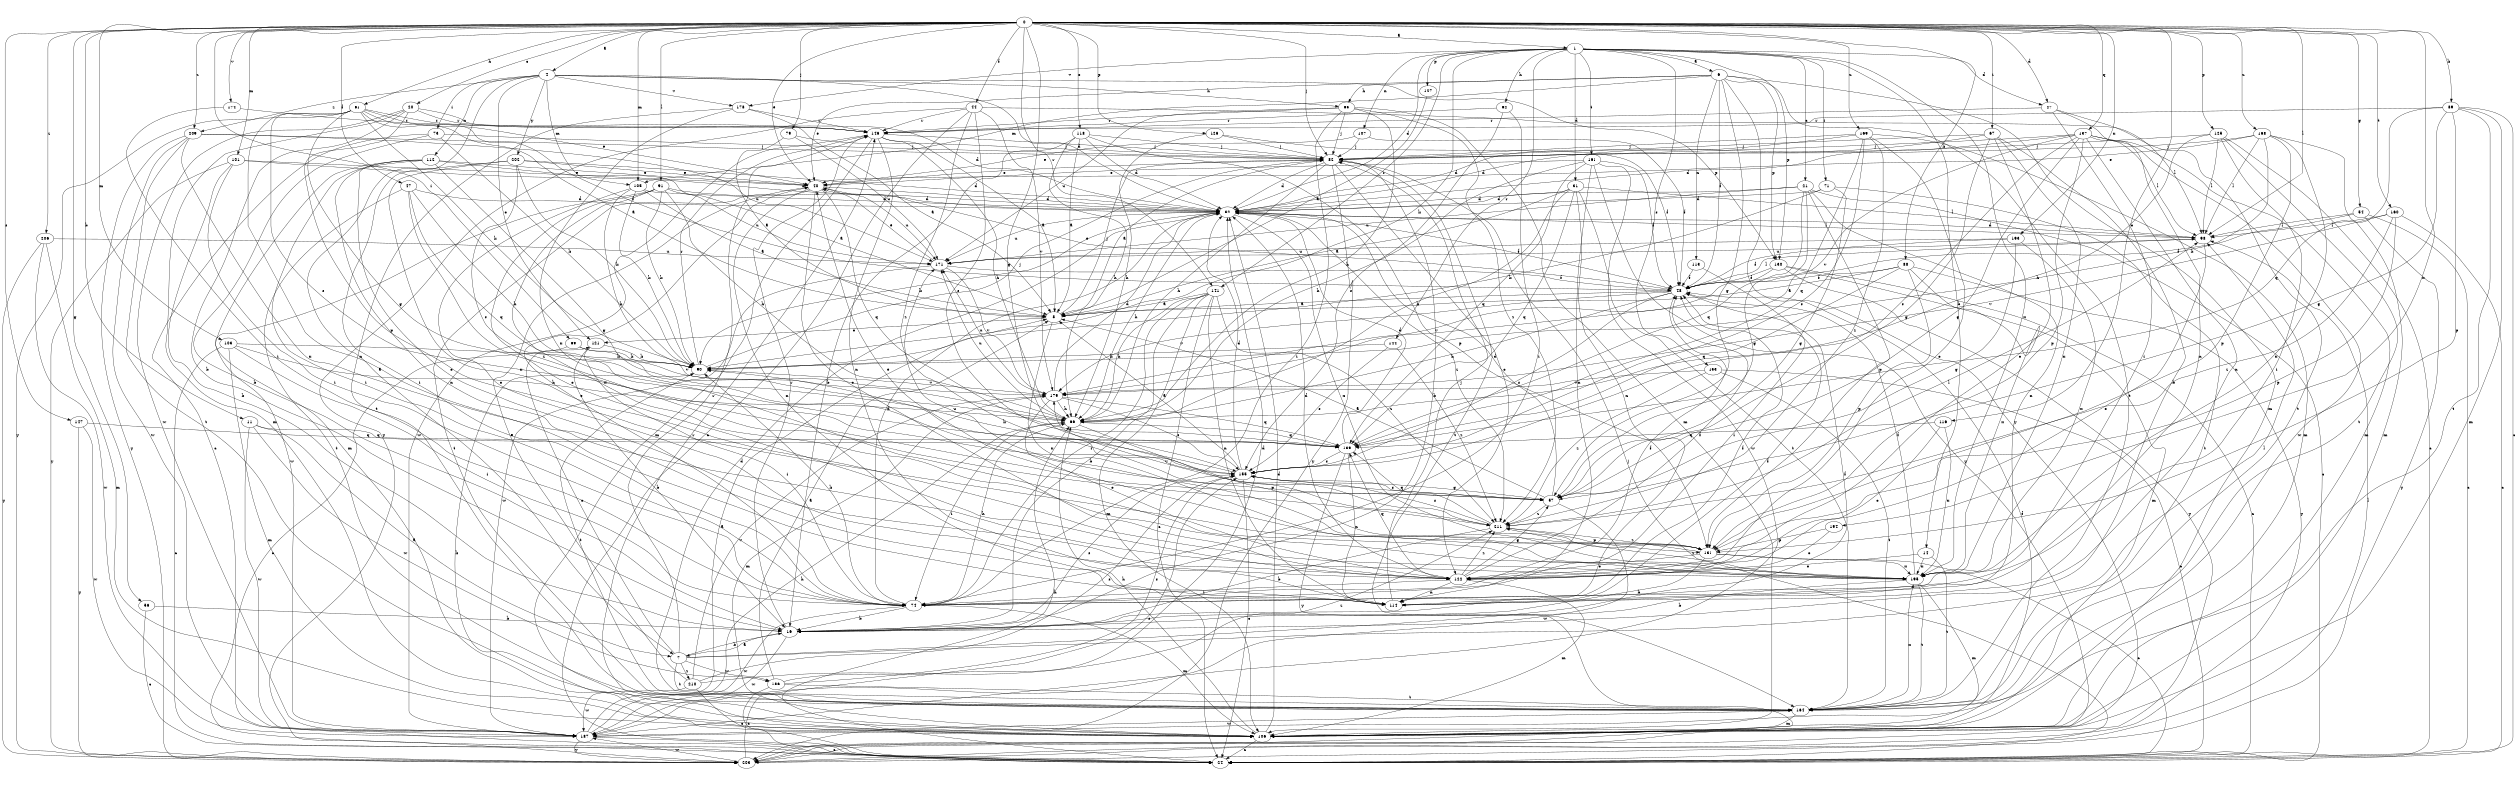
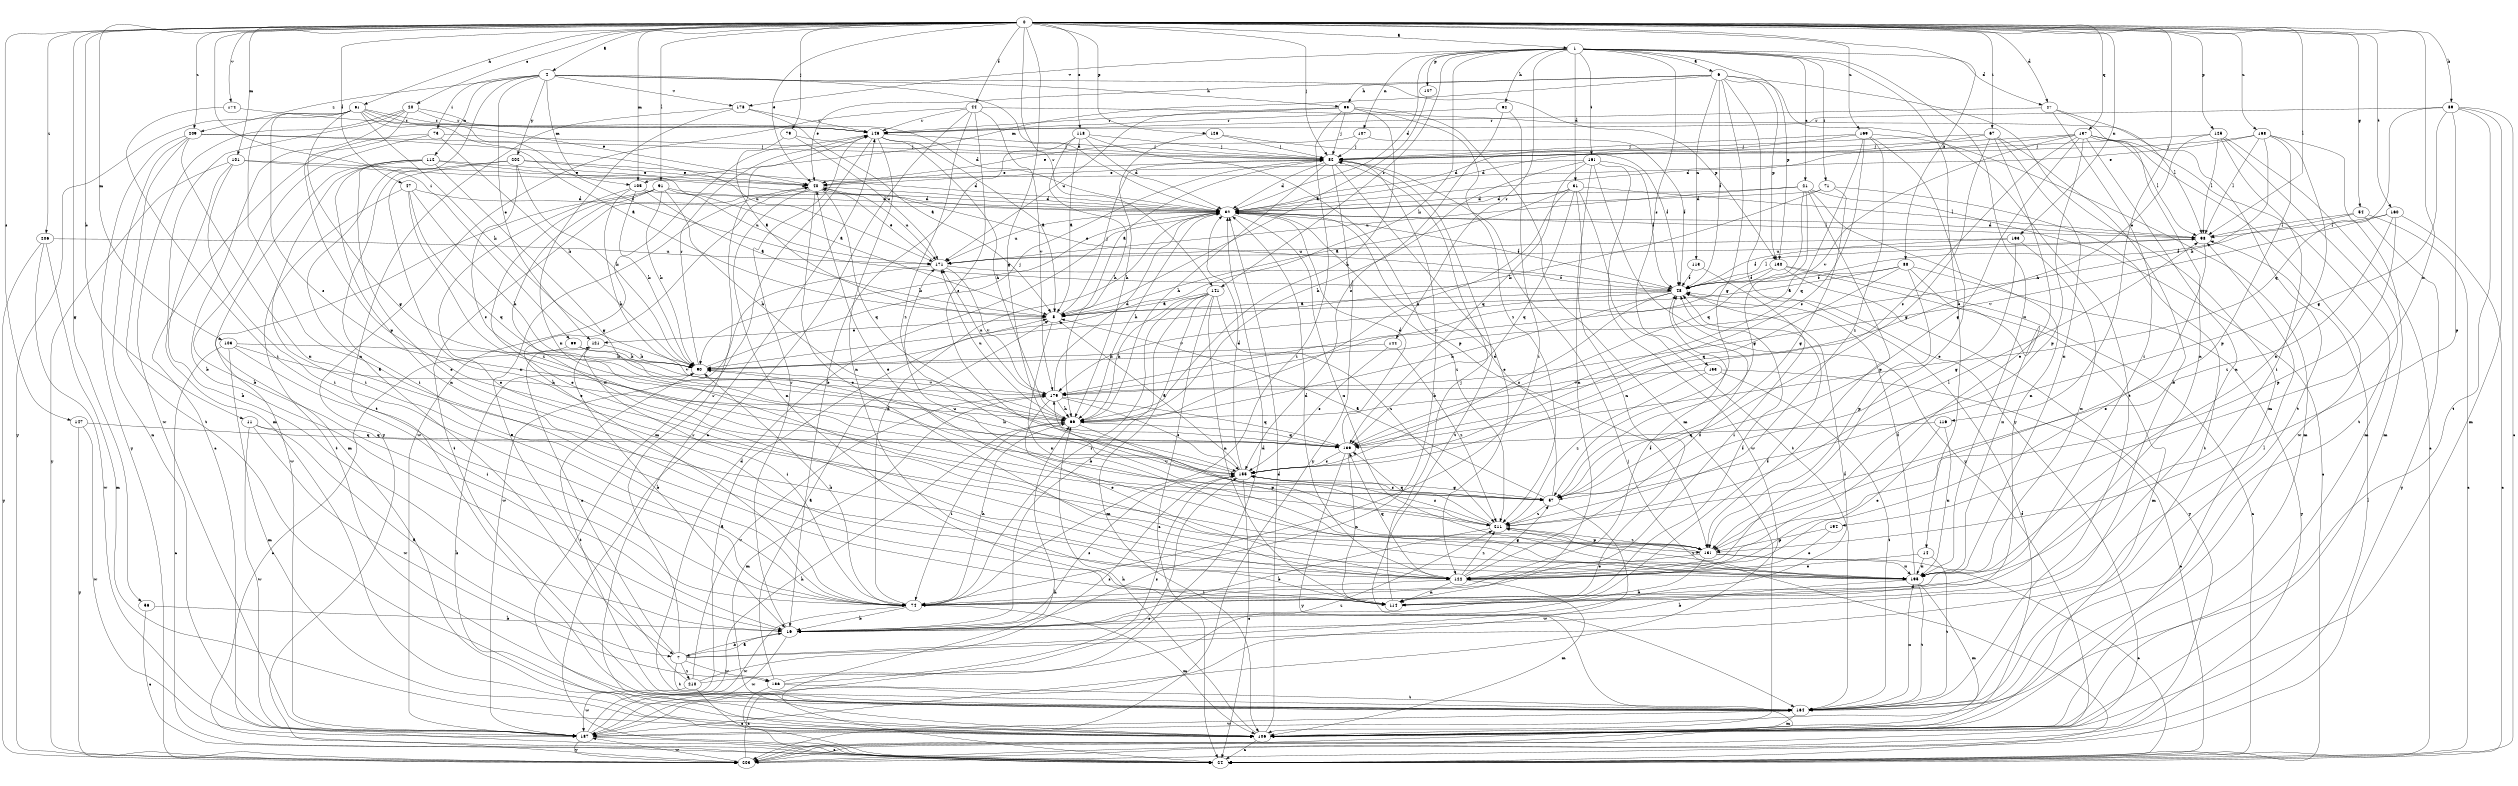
(153, 435) -> (153, 435)
